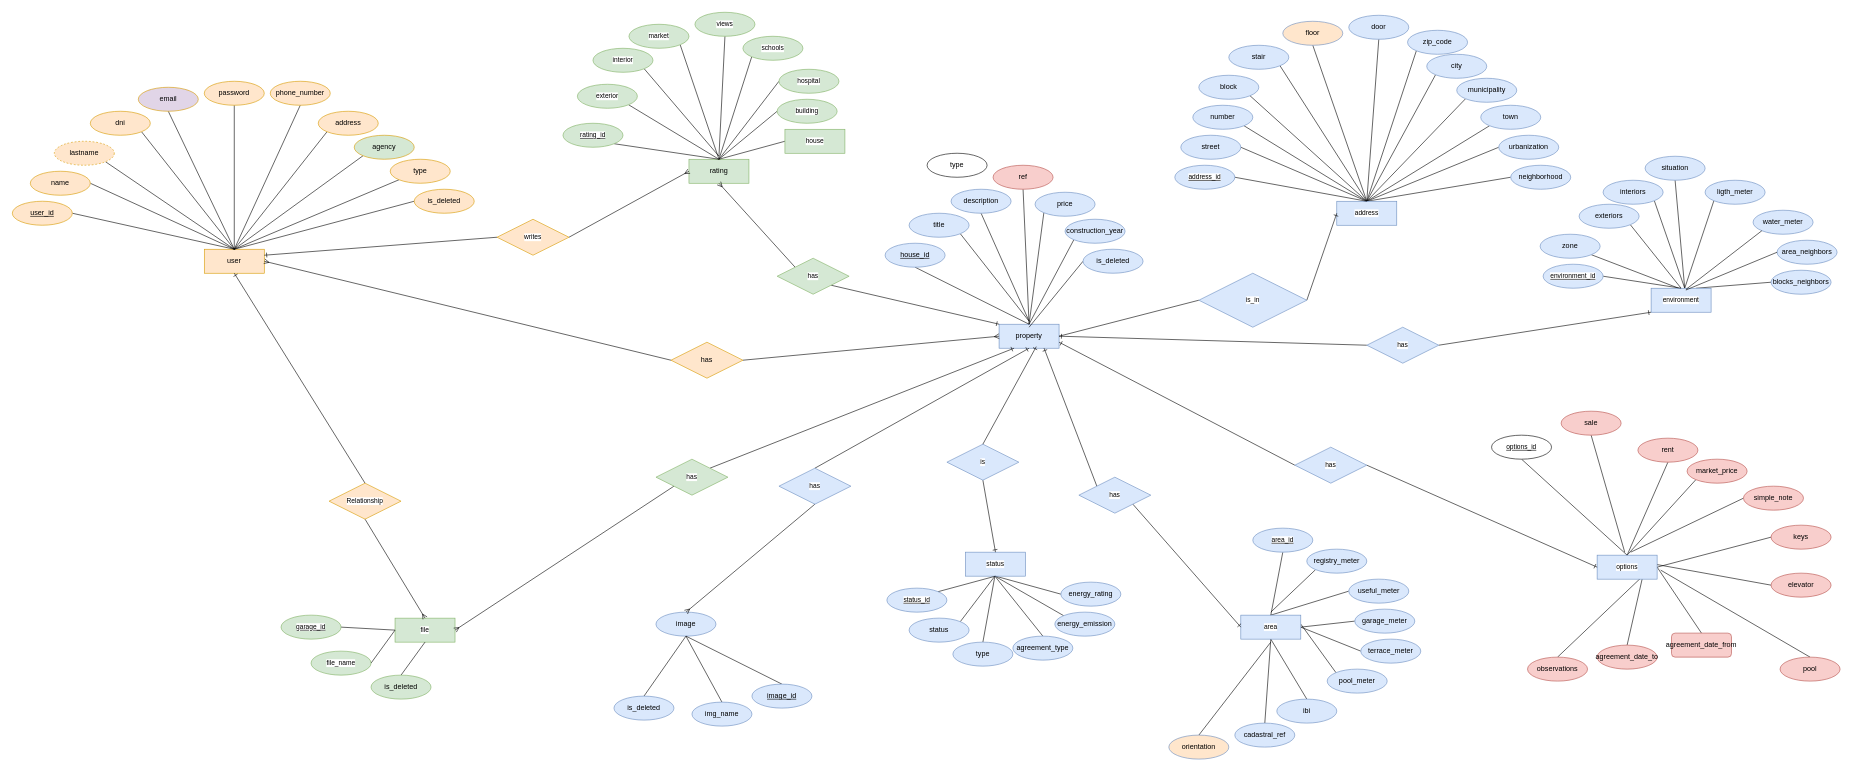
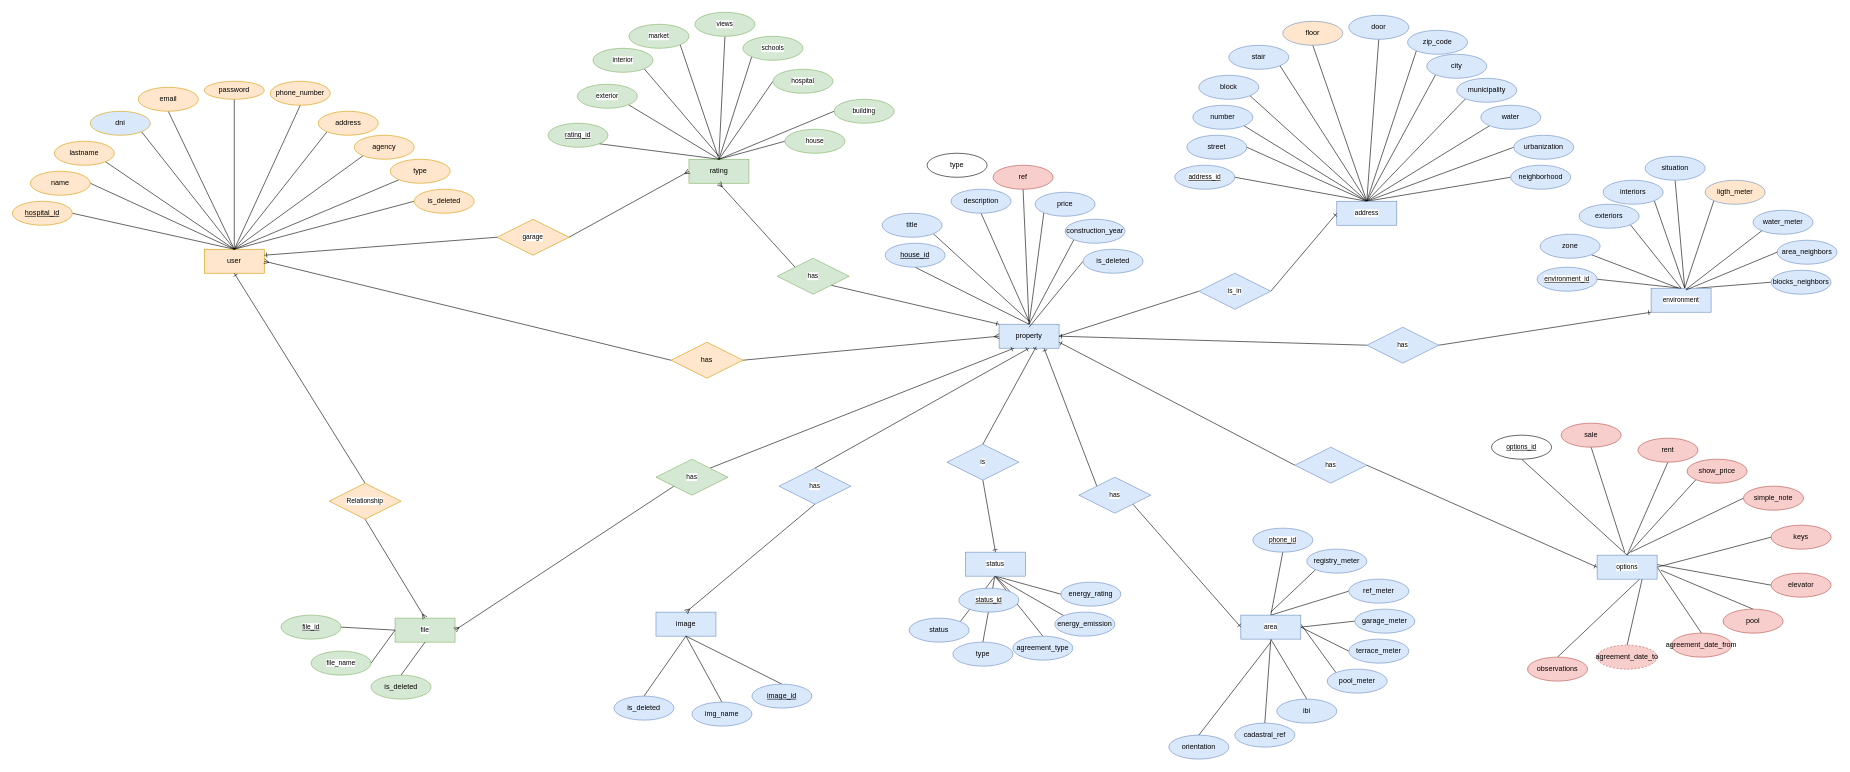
(809, 81) -> (803, 81)
(234, 93) -> (234, 90)
(168, 99) -> (168, 99)
(807, 111) -> (864, 111)
(1511, 117) -> (1511, 117)
(120, 123) -> (120, 123)
(593, 135) -> (578, 135)
(815, 141) -> (815, 141)
(384, 147) -> (384, 147)
(1211, 147) -> (1217, 147)
(1529, 147) -> (1544, 147)
(84, 153) -> (84, 153)
(1736, 192) -> (1736, 192)
(42, 213) -> (42, 213)
(939, 225) -> (912, 225)
(533, 237) -> (533, 237)
(1574, 276) -> (1568, 279)
(1253, 300) -> (1235, 291)
(1592, 423) -> (1592, 435)
(1718, 471) -> (1718, 471)
(1283, 540) -> (1283, 540)
(1379, 591) -> (1379, 591)
(917, 600) -> (989, 600)
(686, 624) -> (686, 624)
(311, 627) -> (311, 627)
(1702, 645) -> (1702, 645)
(1391, 651) -> (1379, 651)
(1628, 657) -> (1628, 657)
(1811, 669) -> (1754, 621)
(1199, 747) -> (1199, 747)
